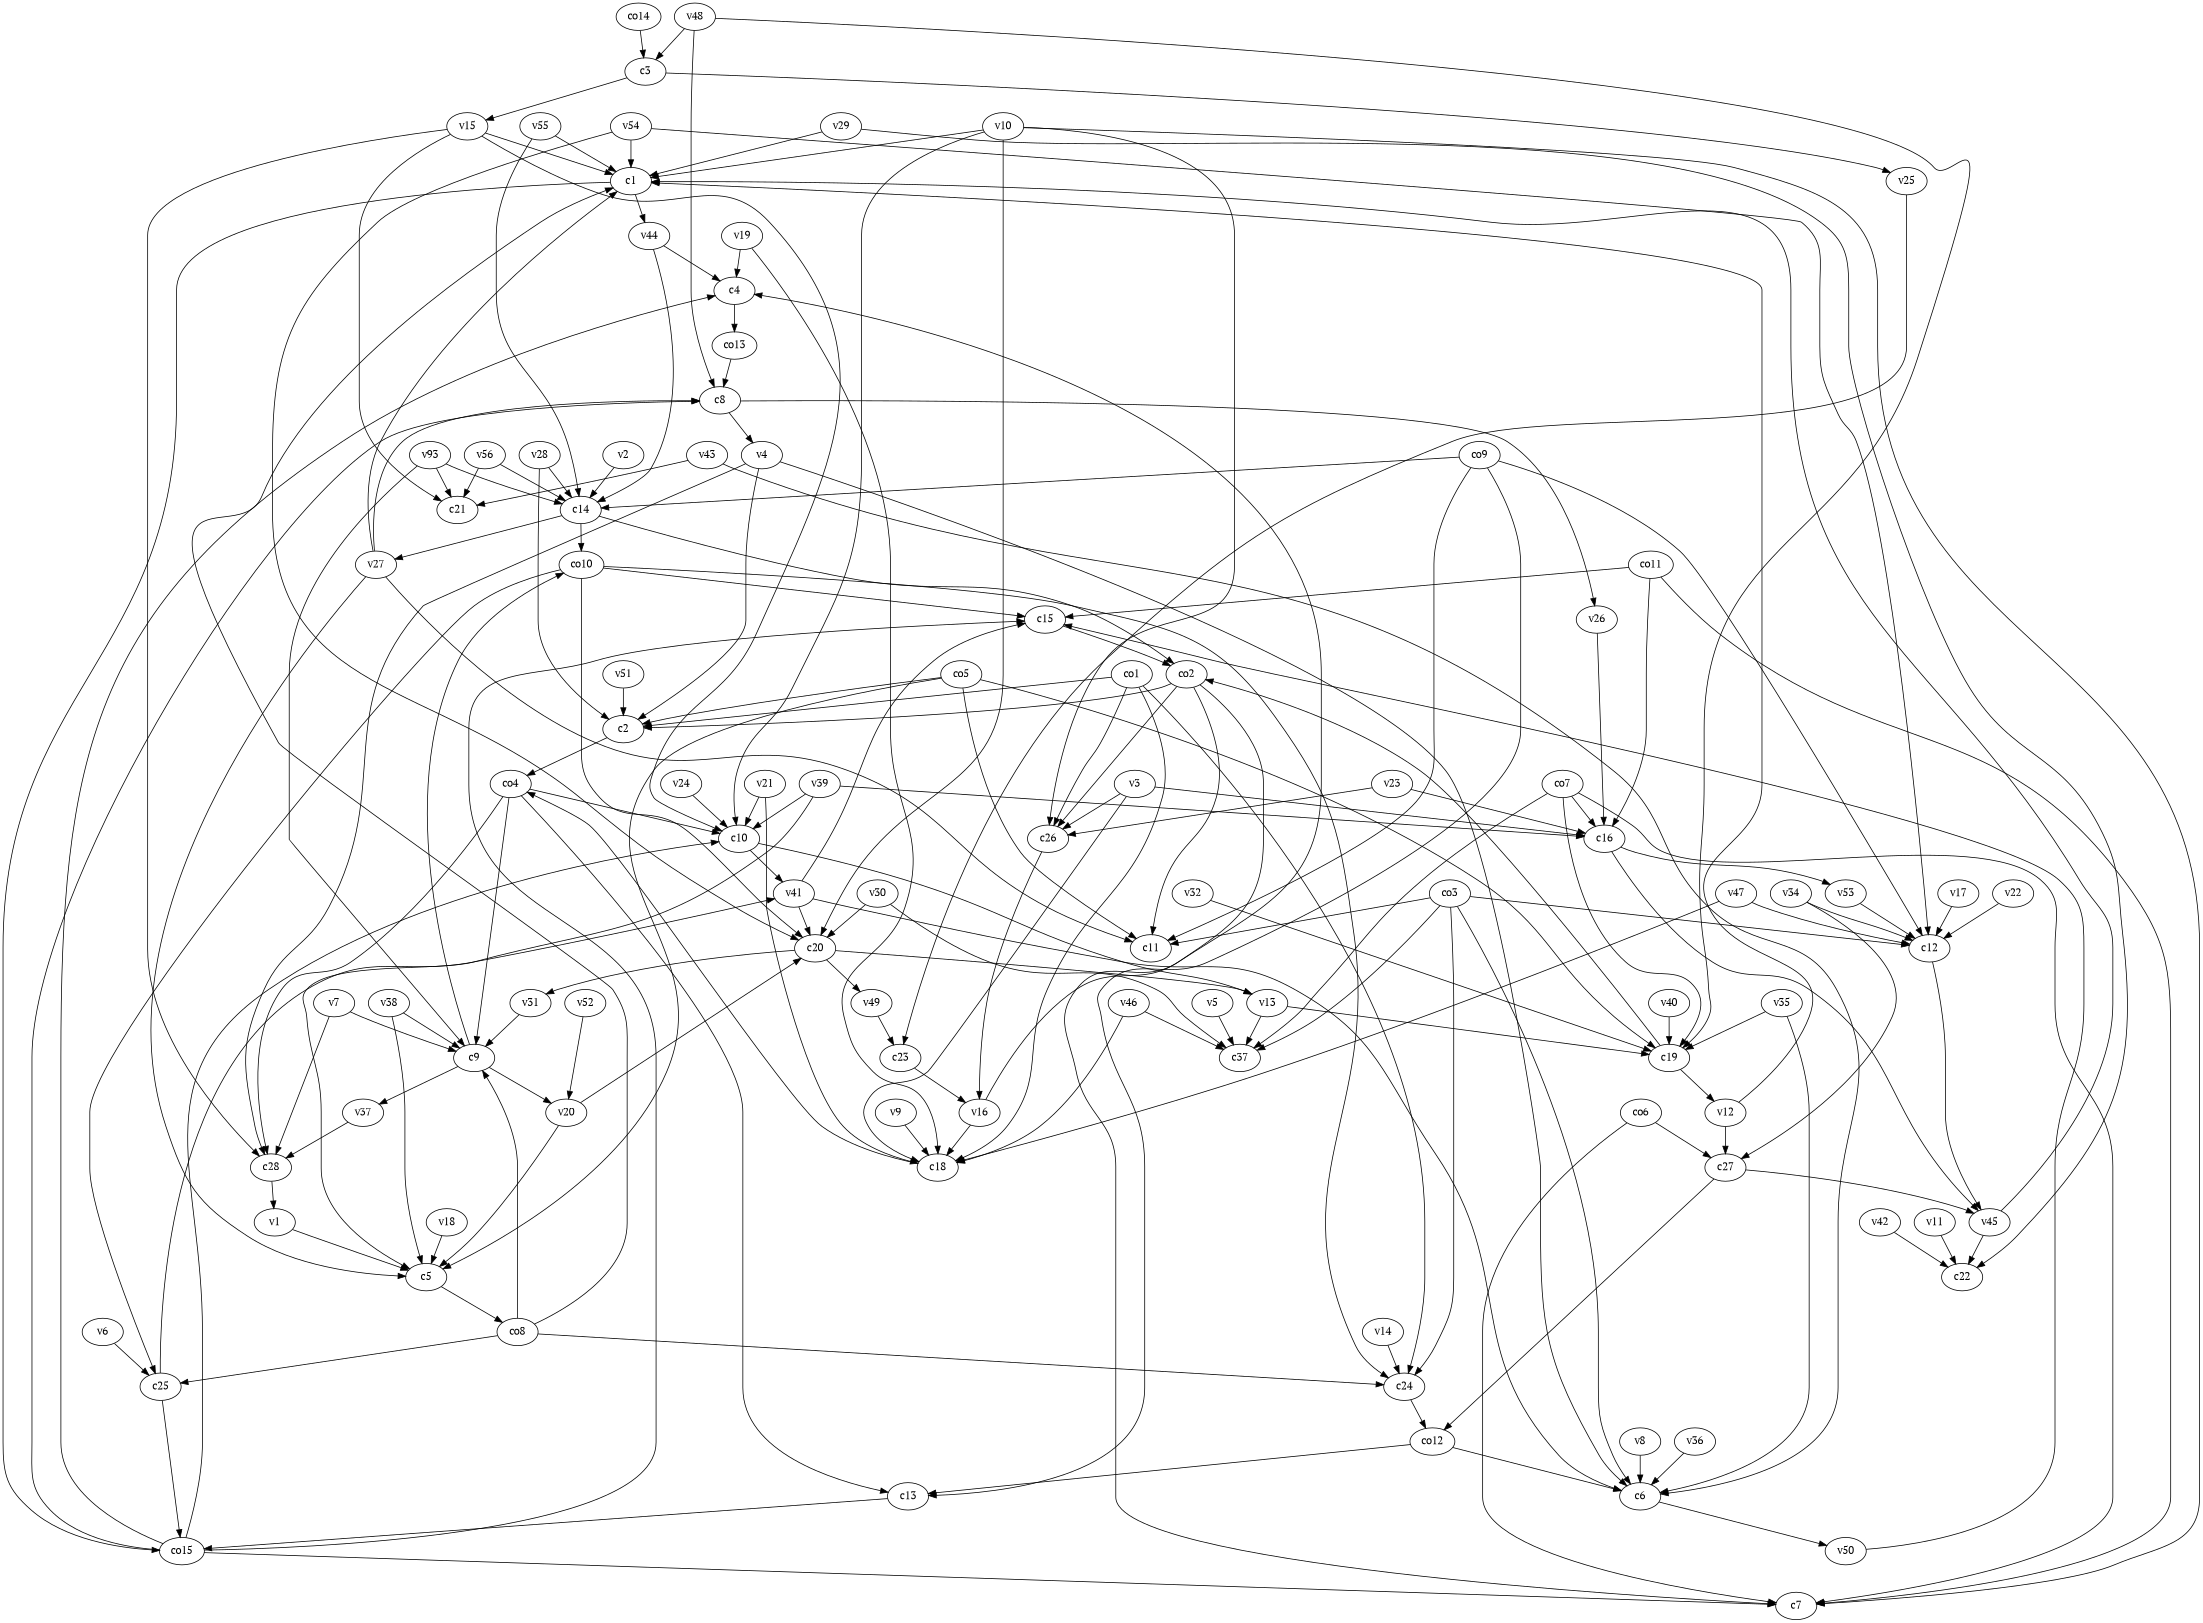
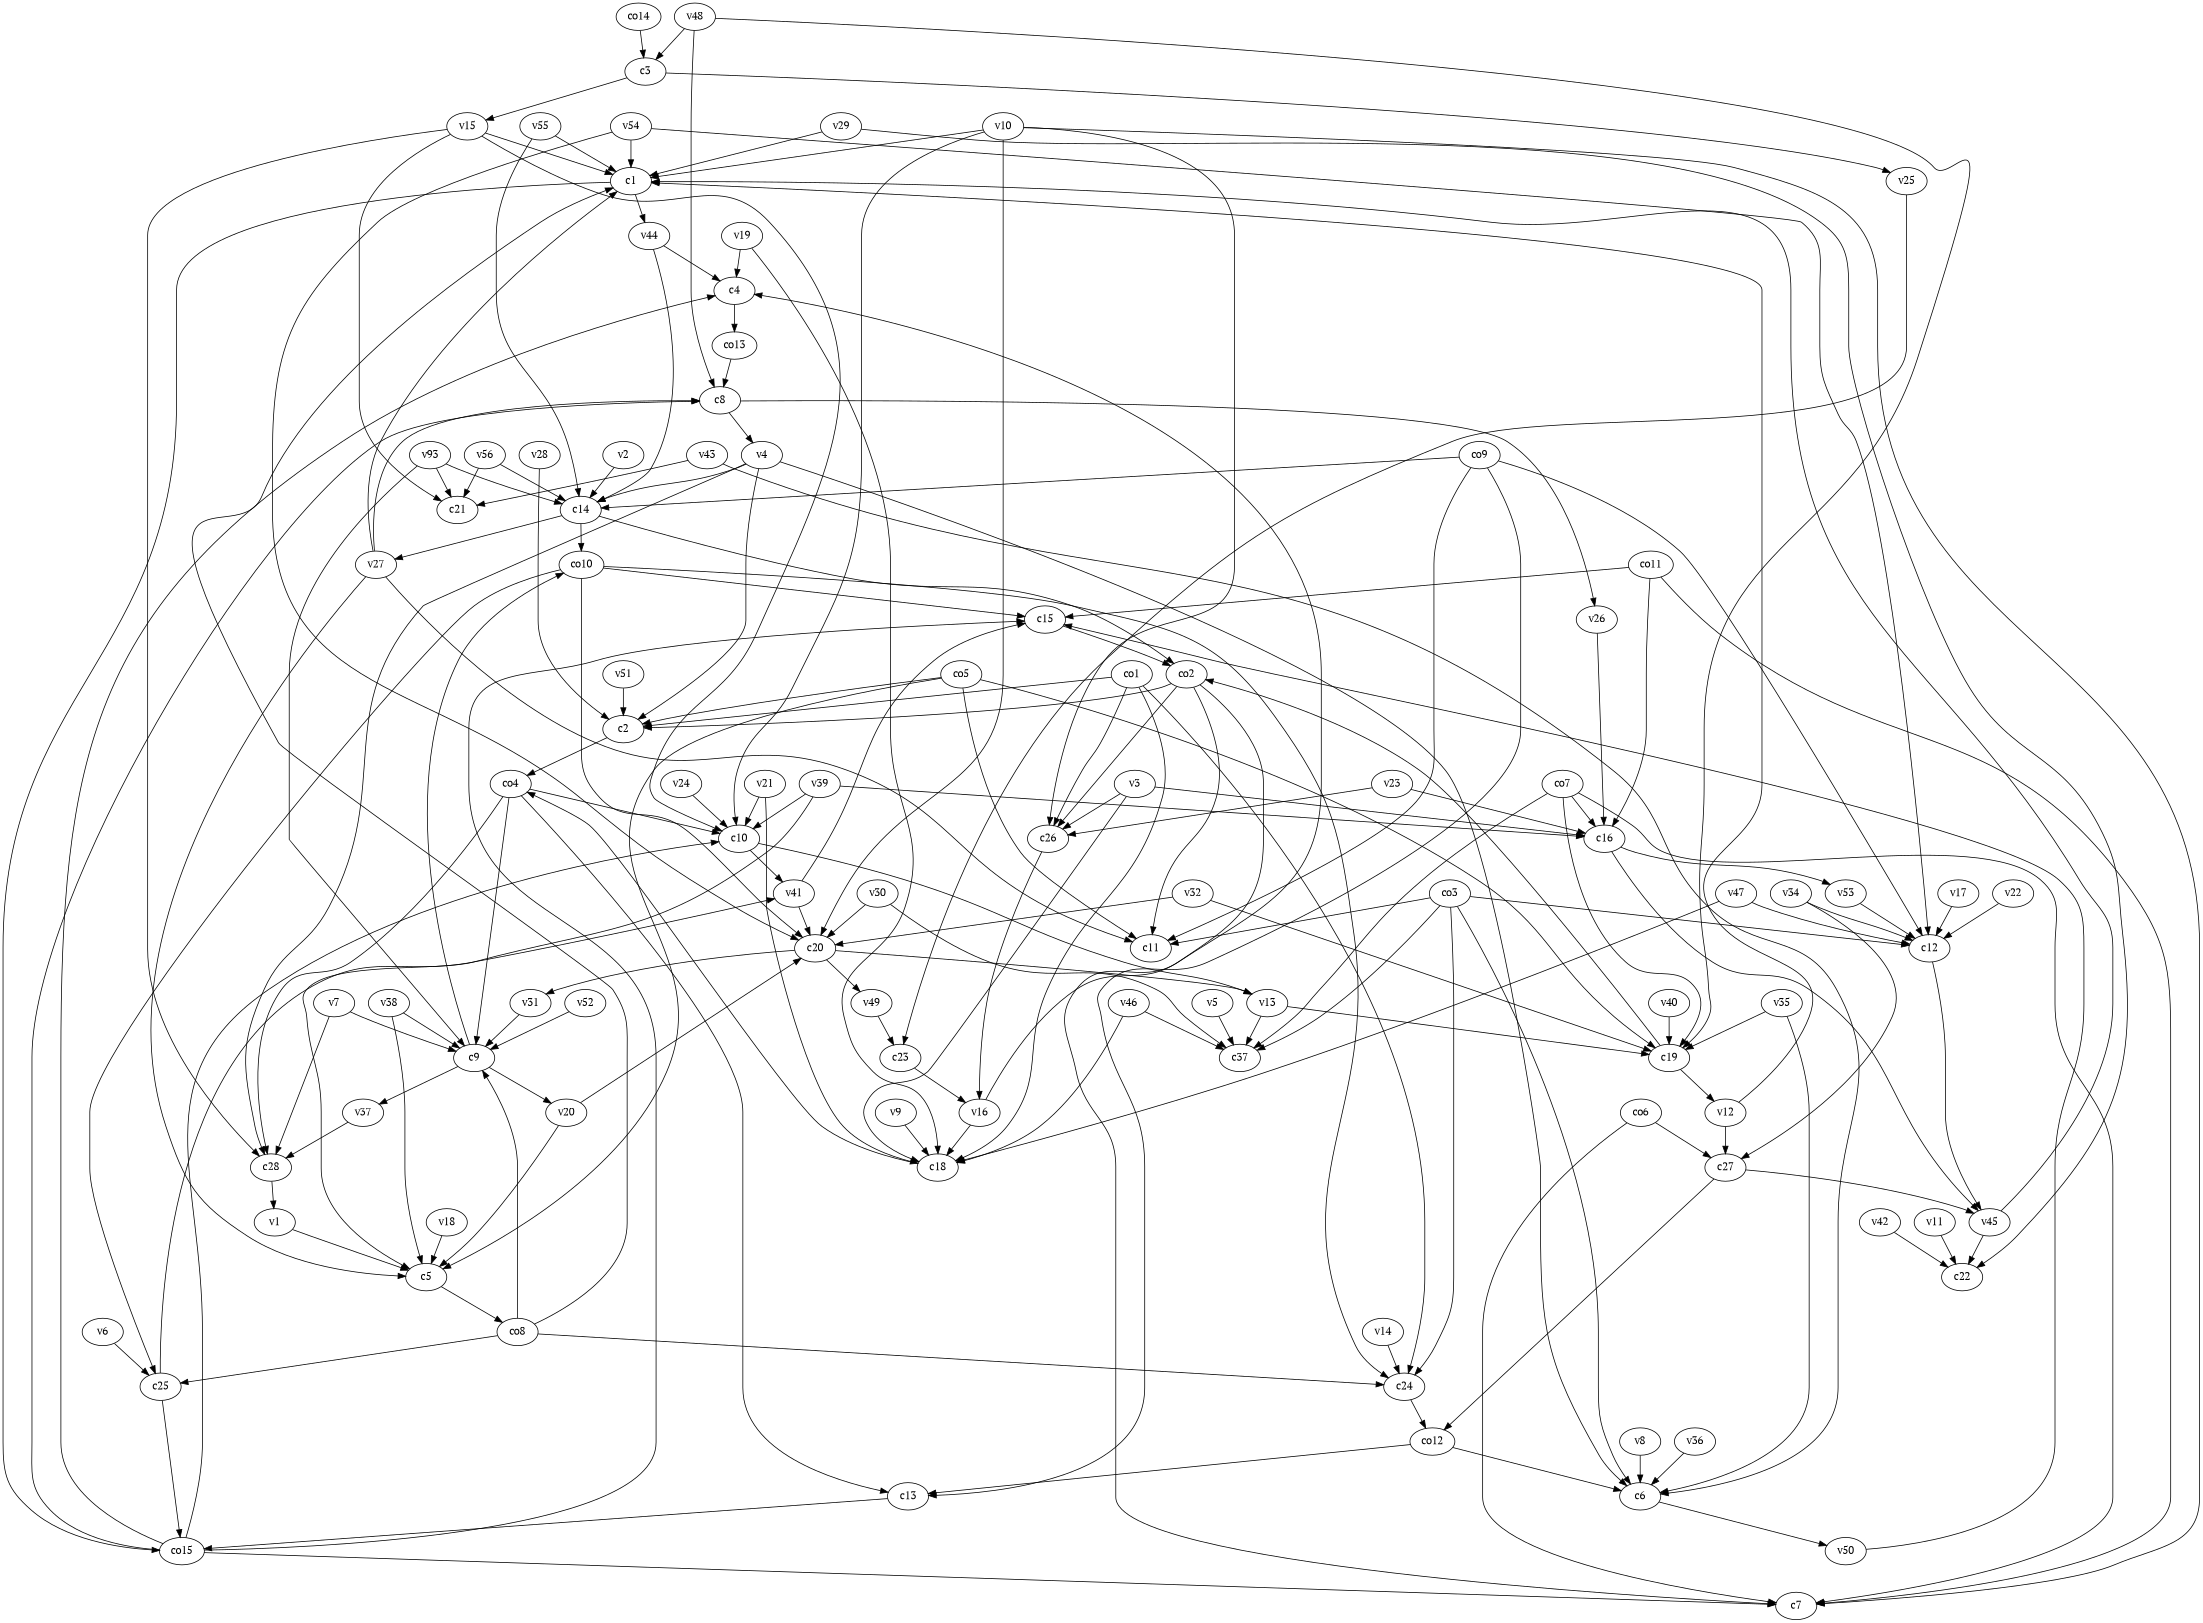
(558, 479) -> (676, 483)
none -> (999, 922)
(1345, 1024) -> none
(576, 1054) -> (533, 1029)
